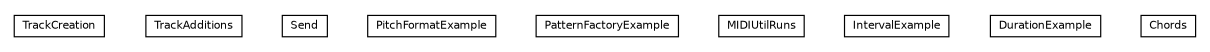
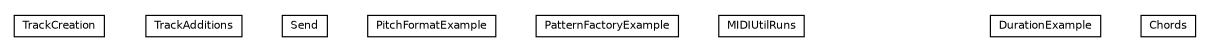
(897, 26) -> none
